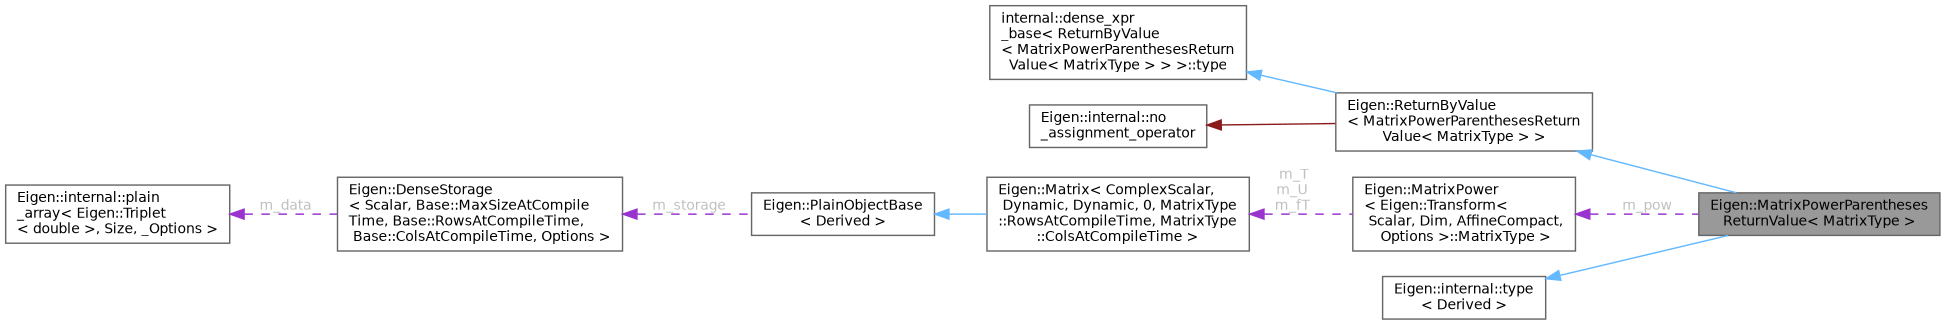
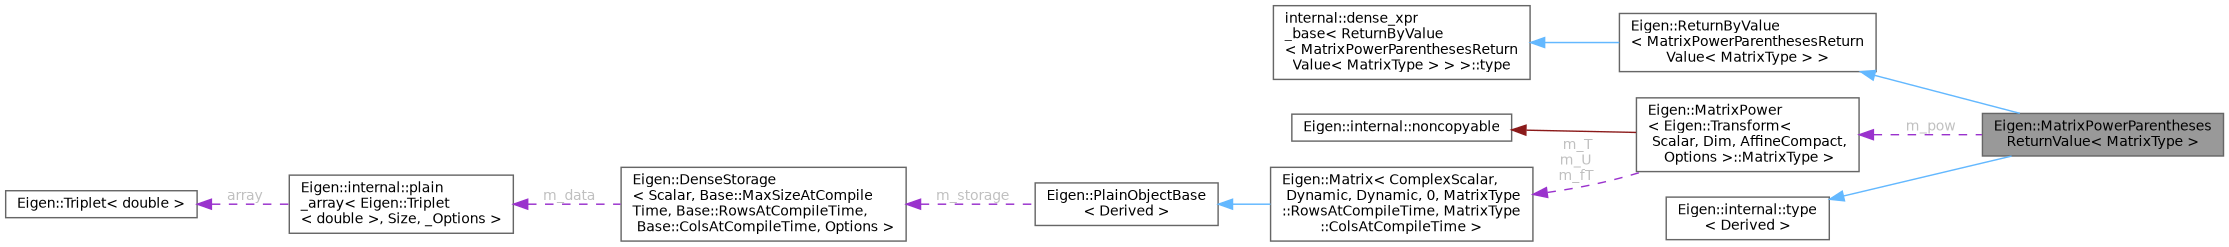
(1118, 126) -> none
none -> (1402, 128)
none -> (101, 204)
